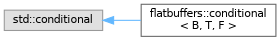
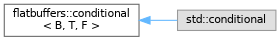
(127, 20) -> (164, 20)
